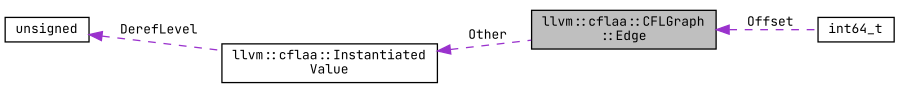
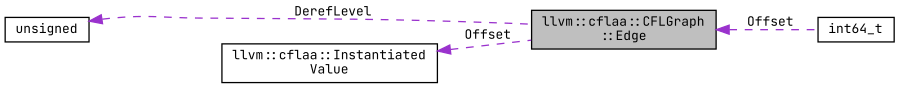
(484, 35) -> (484, 35)
(162, 43) -> (317, 19)
